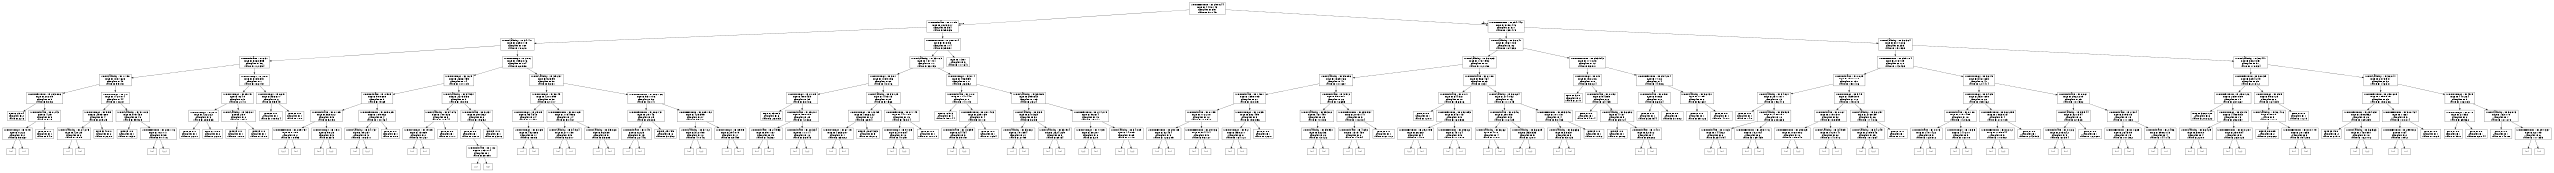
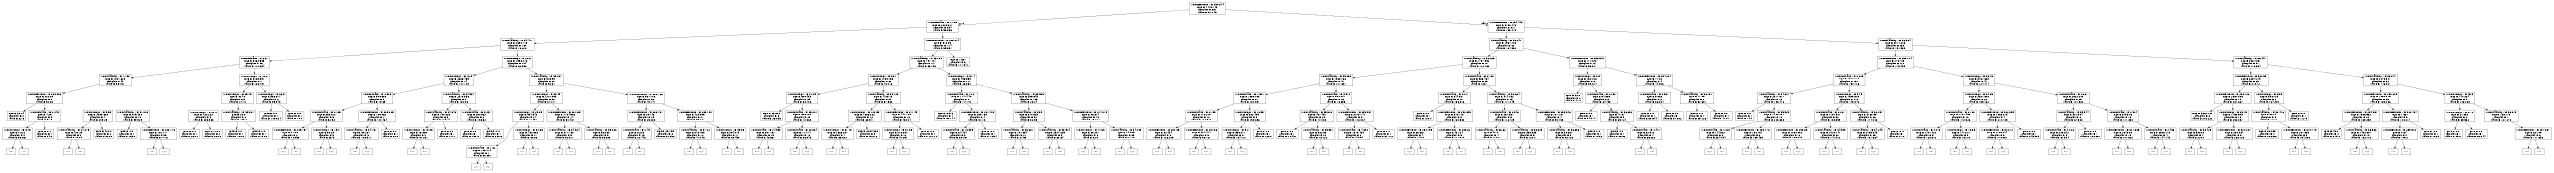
(115, 98) -> none
(1573, 98) -> (1573, 98)
(221, 107) -> none
(2269, 116) -> (2269, 116)
none -> (1287, 134)
(2501, 134) -> none
(475, 141) -> (509, 134)
